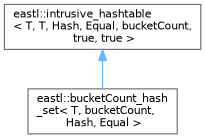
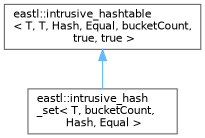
(103, 111) -> (103, 111)
